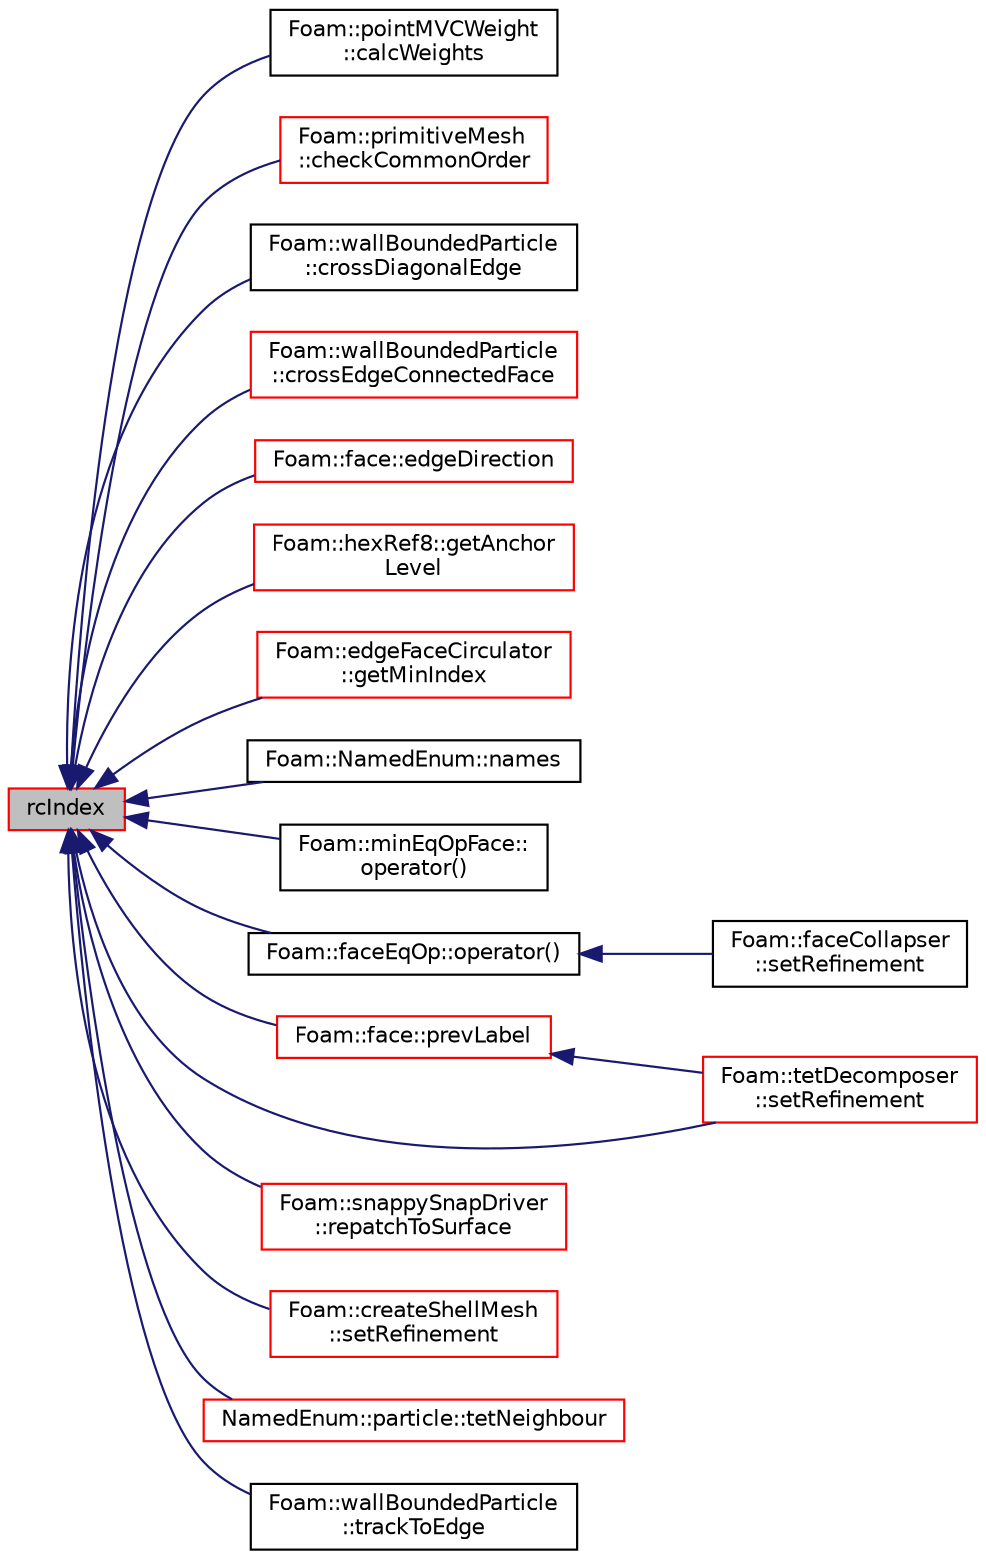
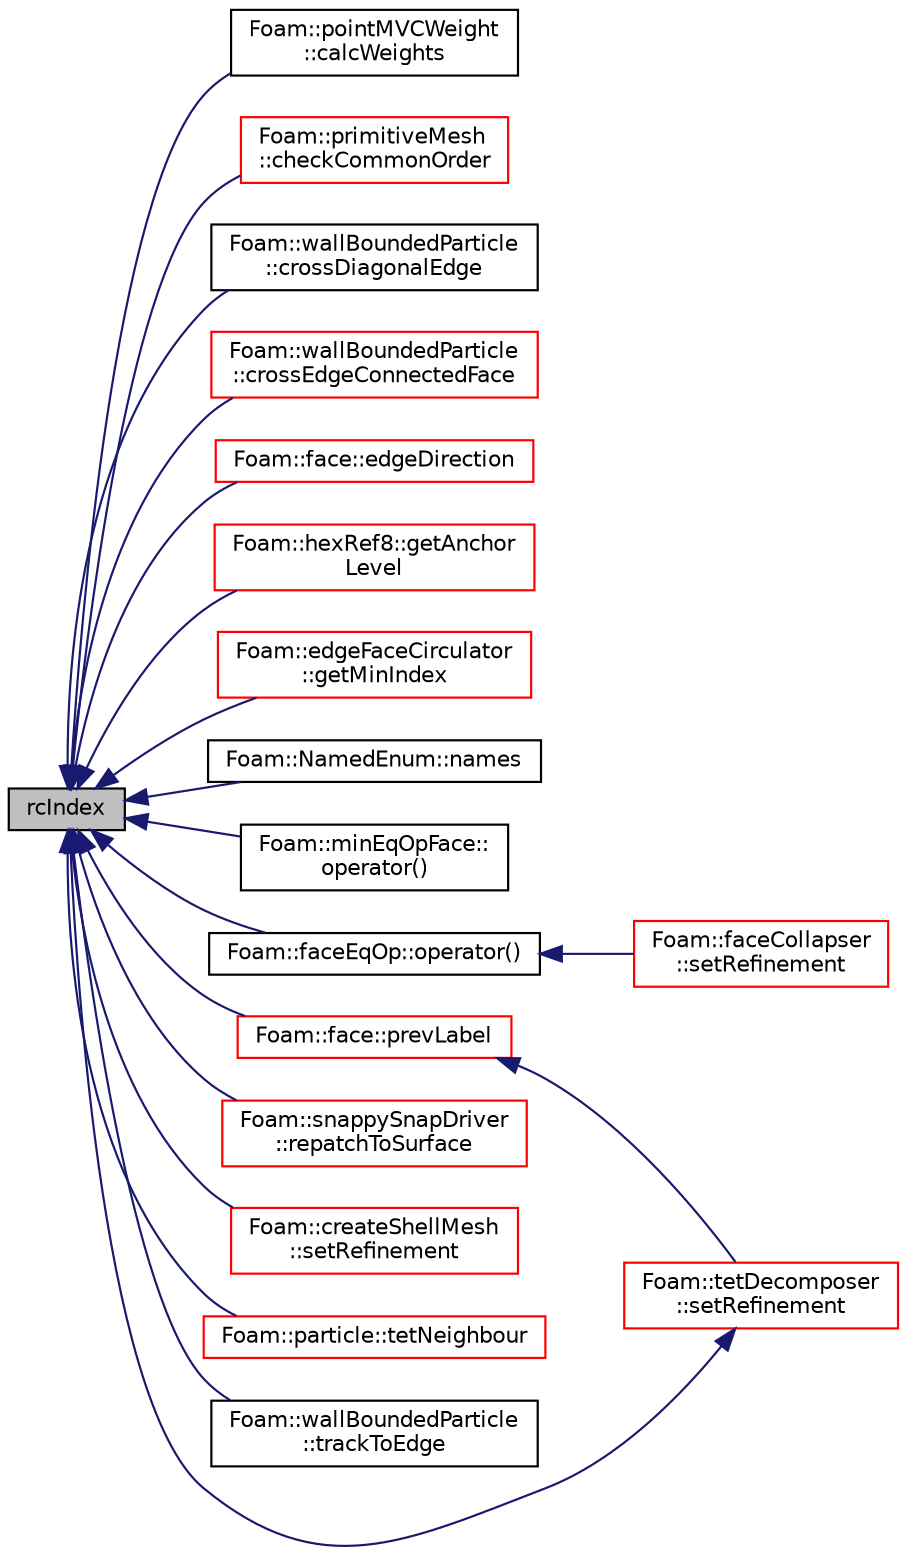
(67, 809) -> (67, 809)
(840, 954) -> (761, 954)
(323, 1129) -> (178, 1453)
(414, 1420) -> (375, 1337)
